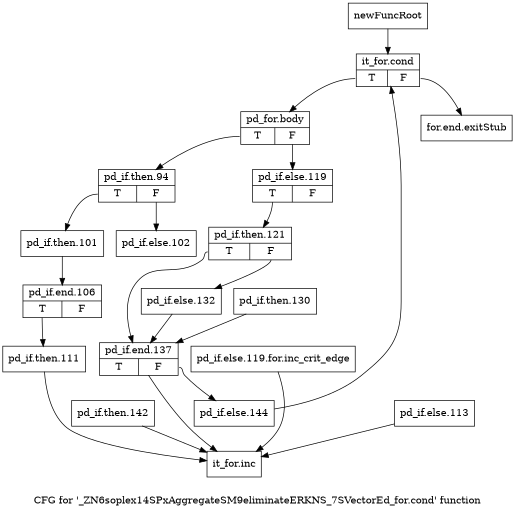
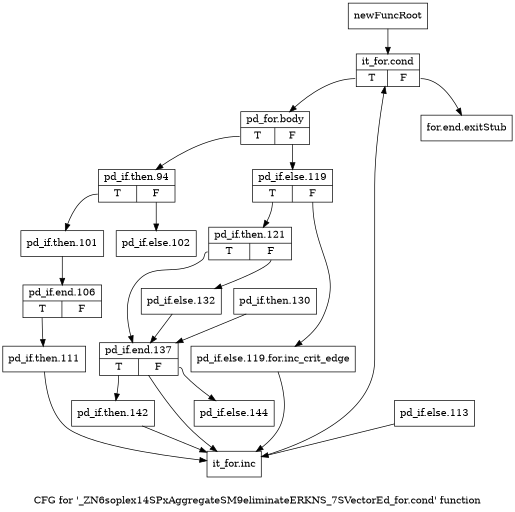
none -> (329, 276)
(401, 288) -> (375, 306)
none -> (118, 385)
